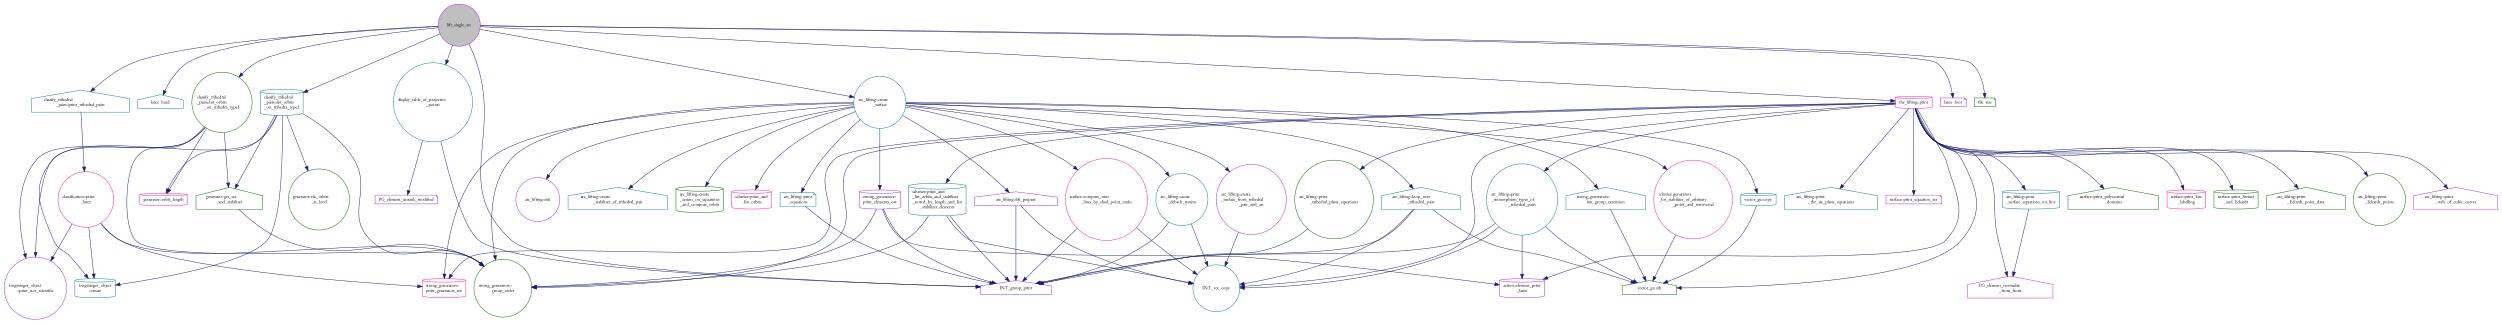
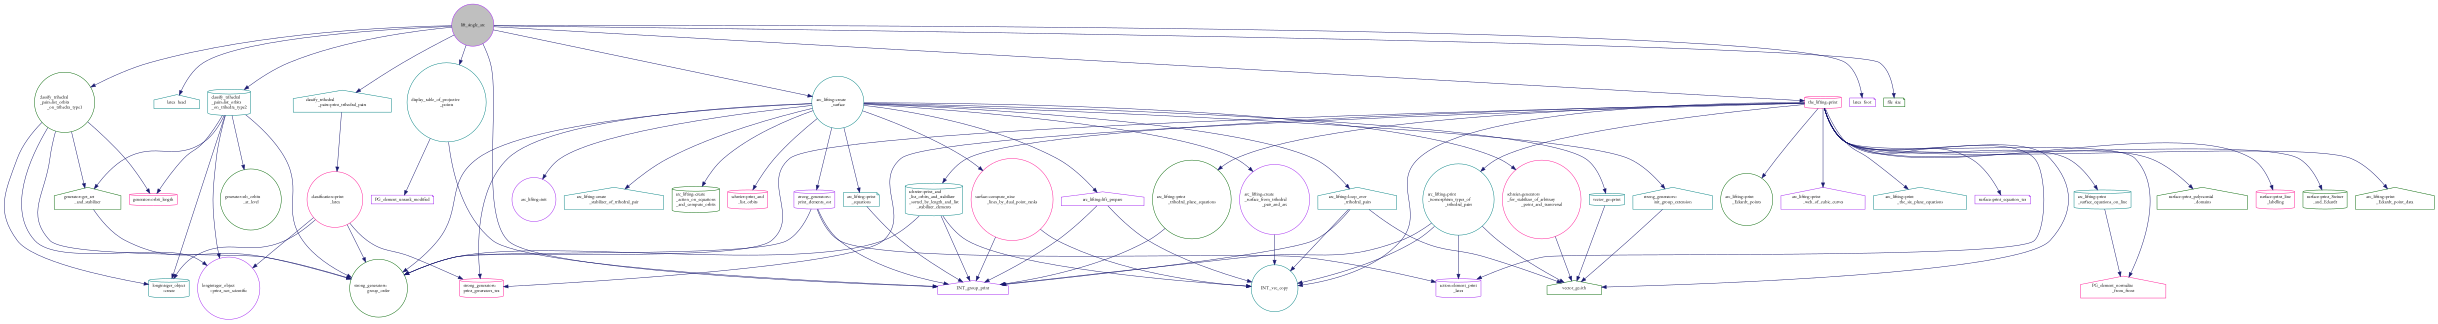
(1182, 200) -> none
(1758, 200) -> (1607, 200)
